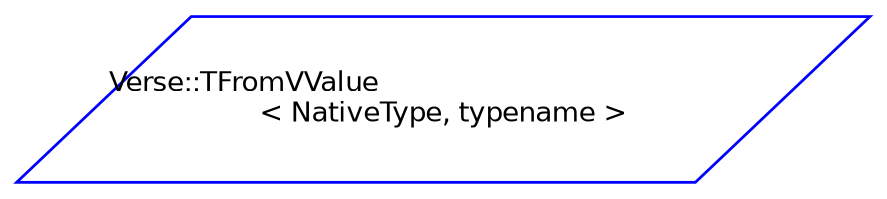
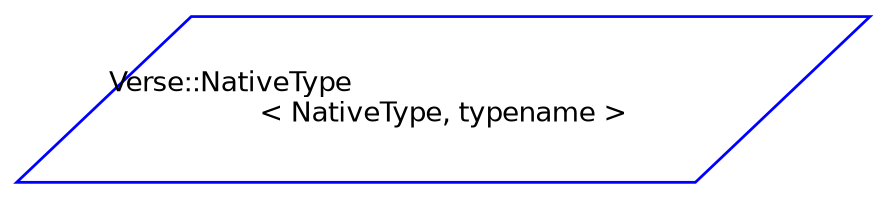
(443, 99) -> (443, 99)
